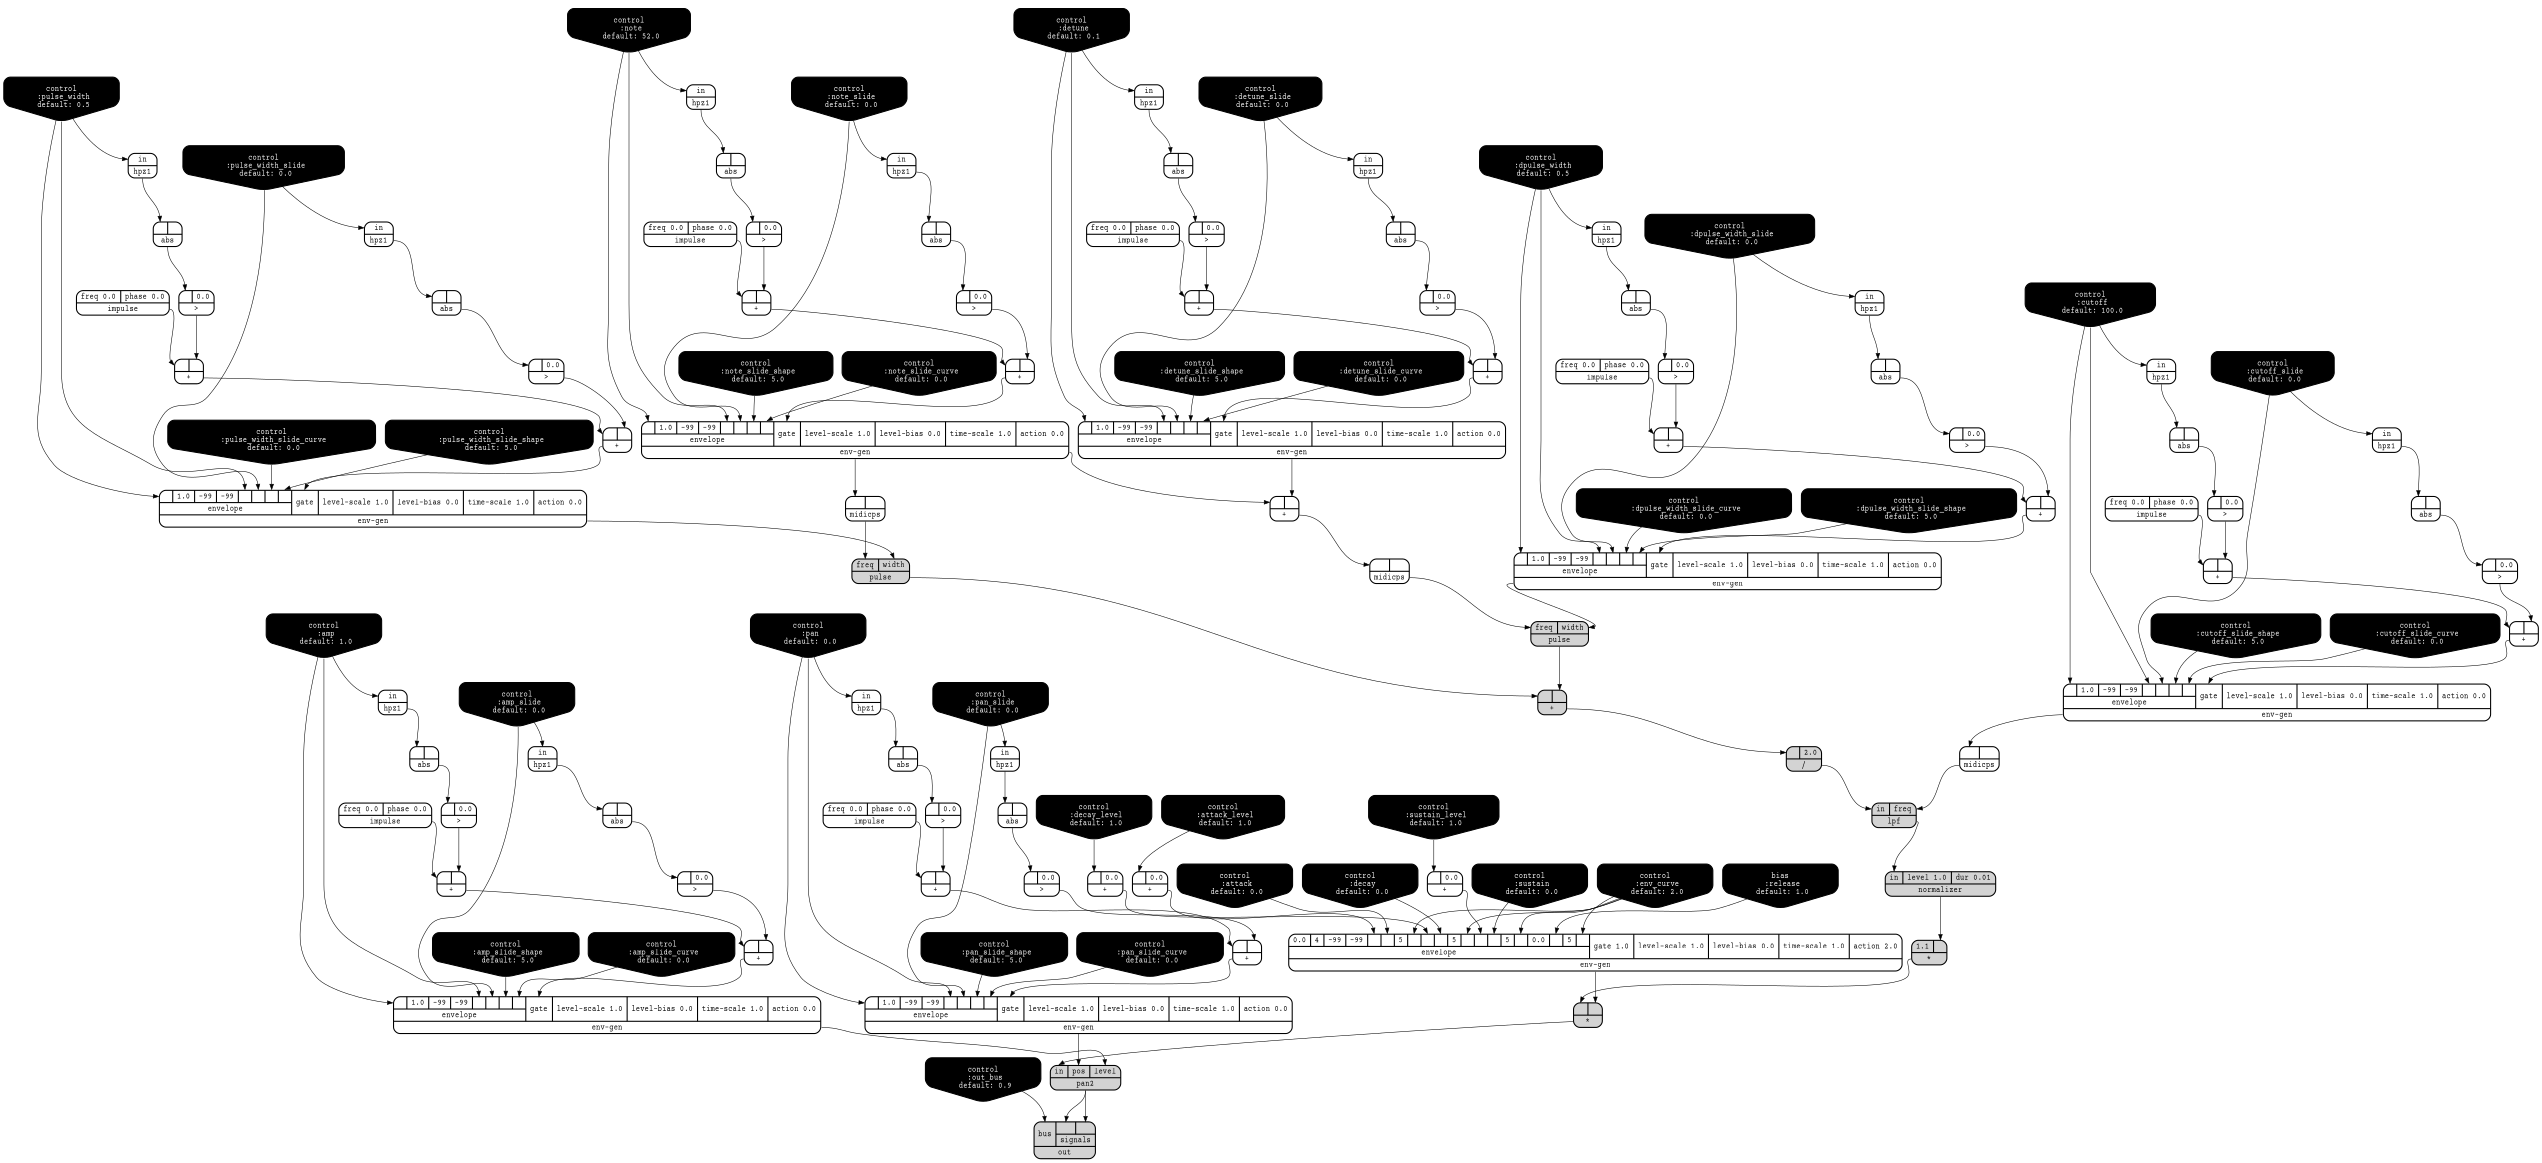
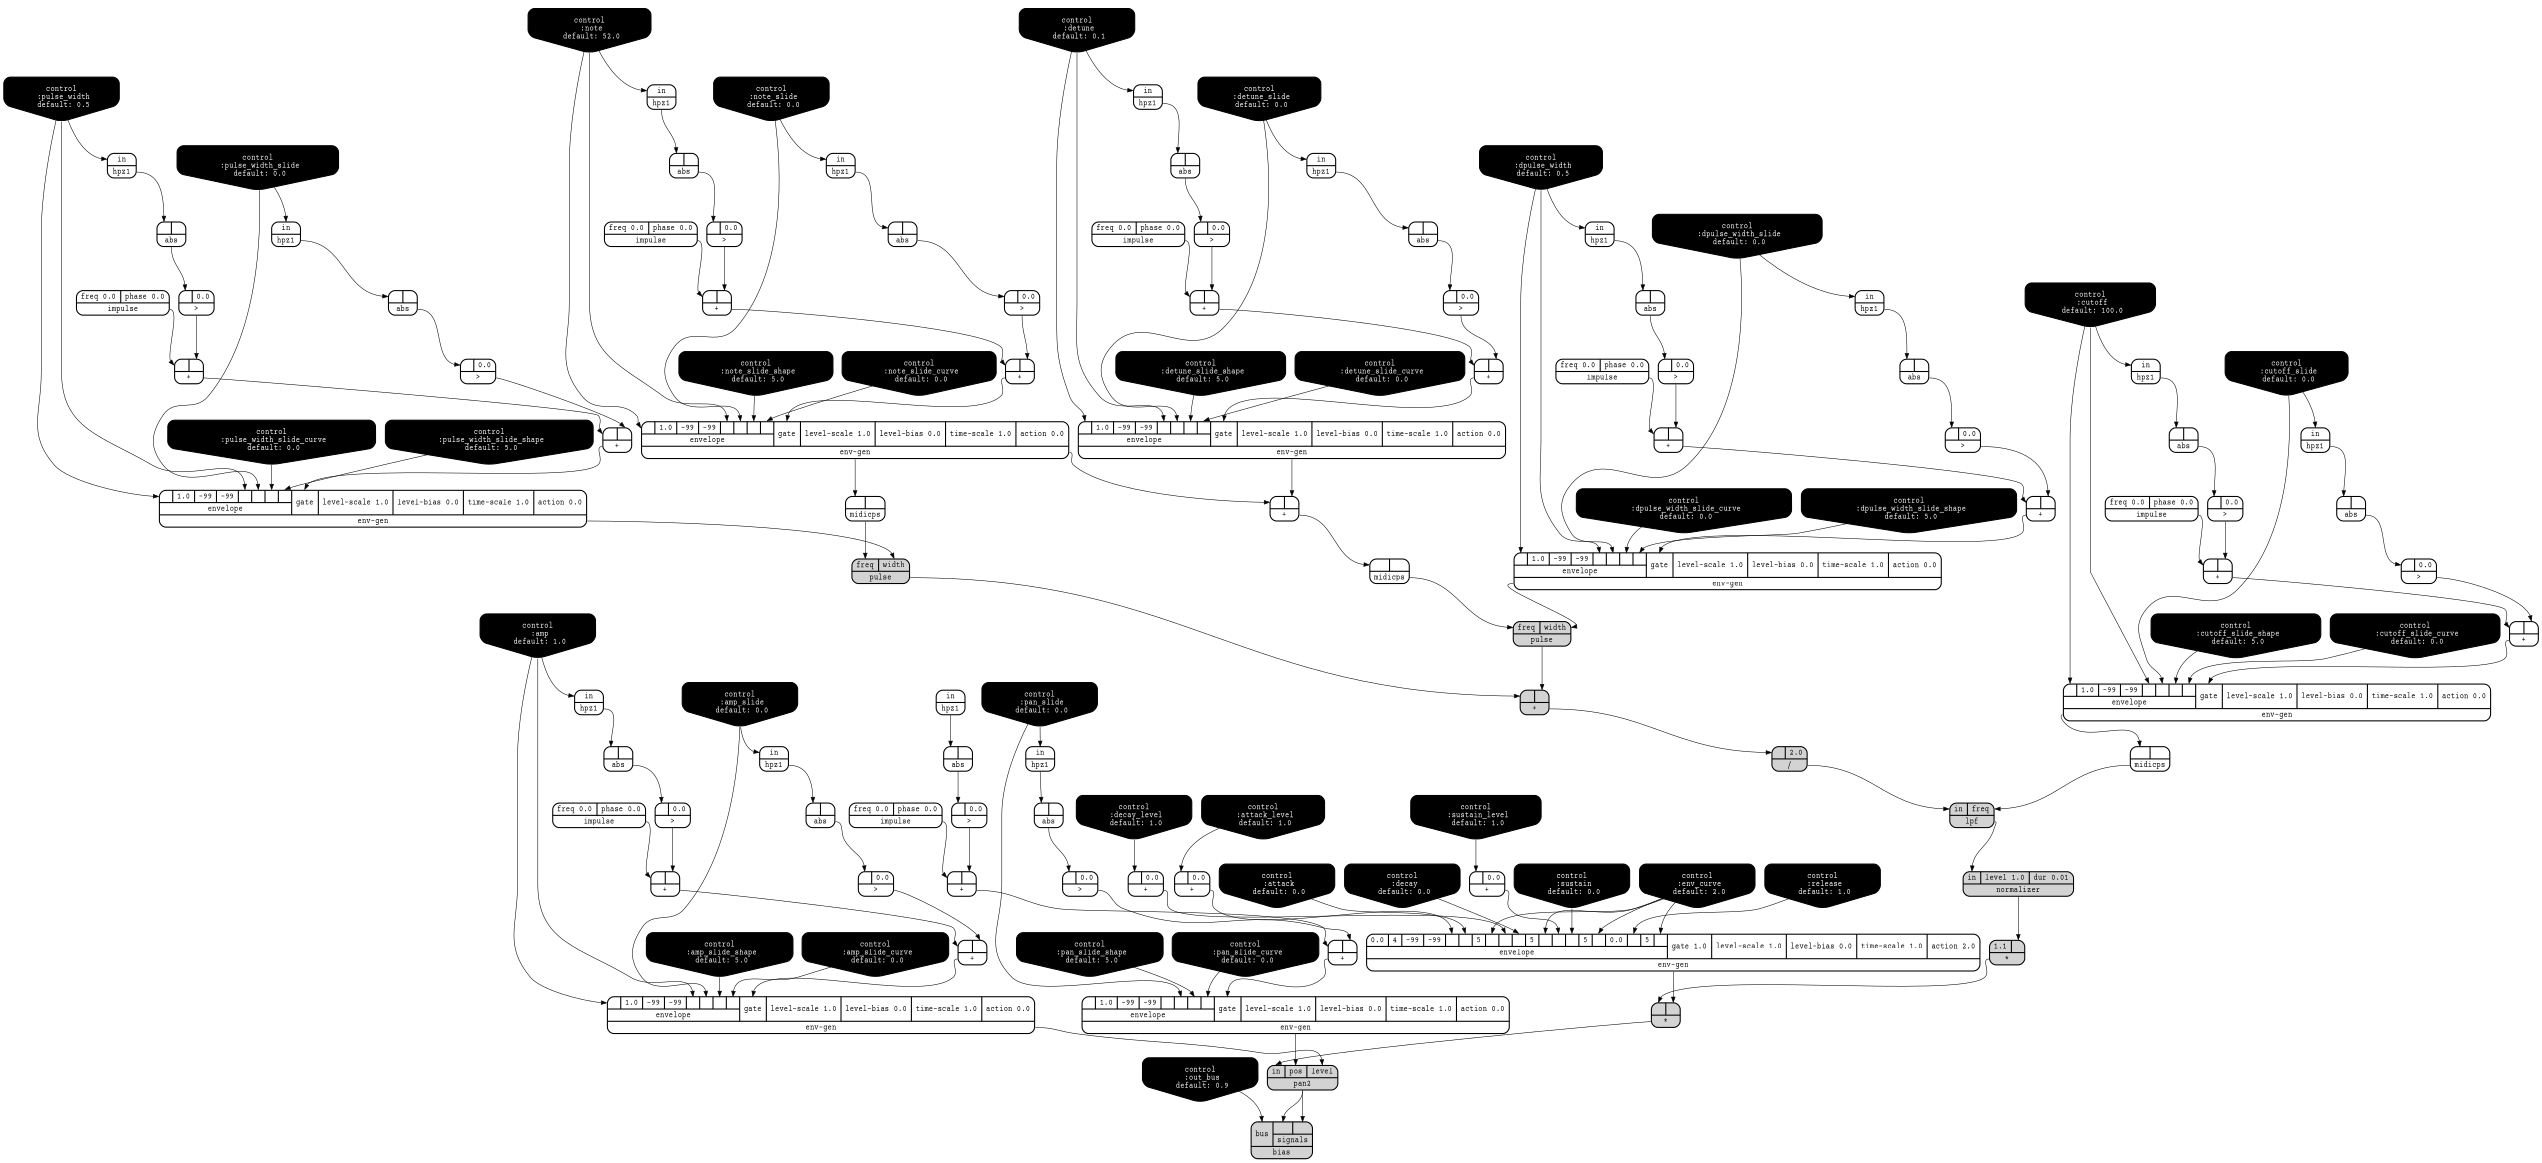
(808, 634) -> none
(1780, 884) -> (1823, 884)
(1065, 1152) -> (1282, 1152)
